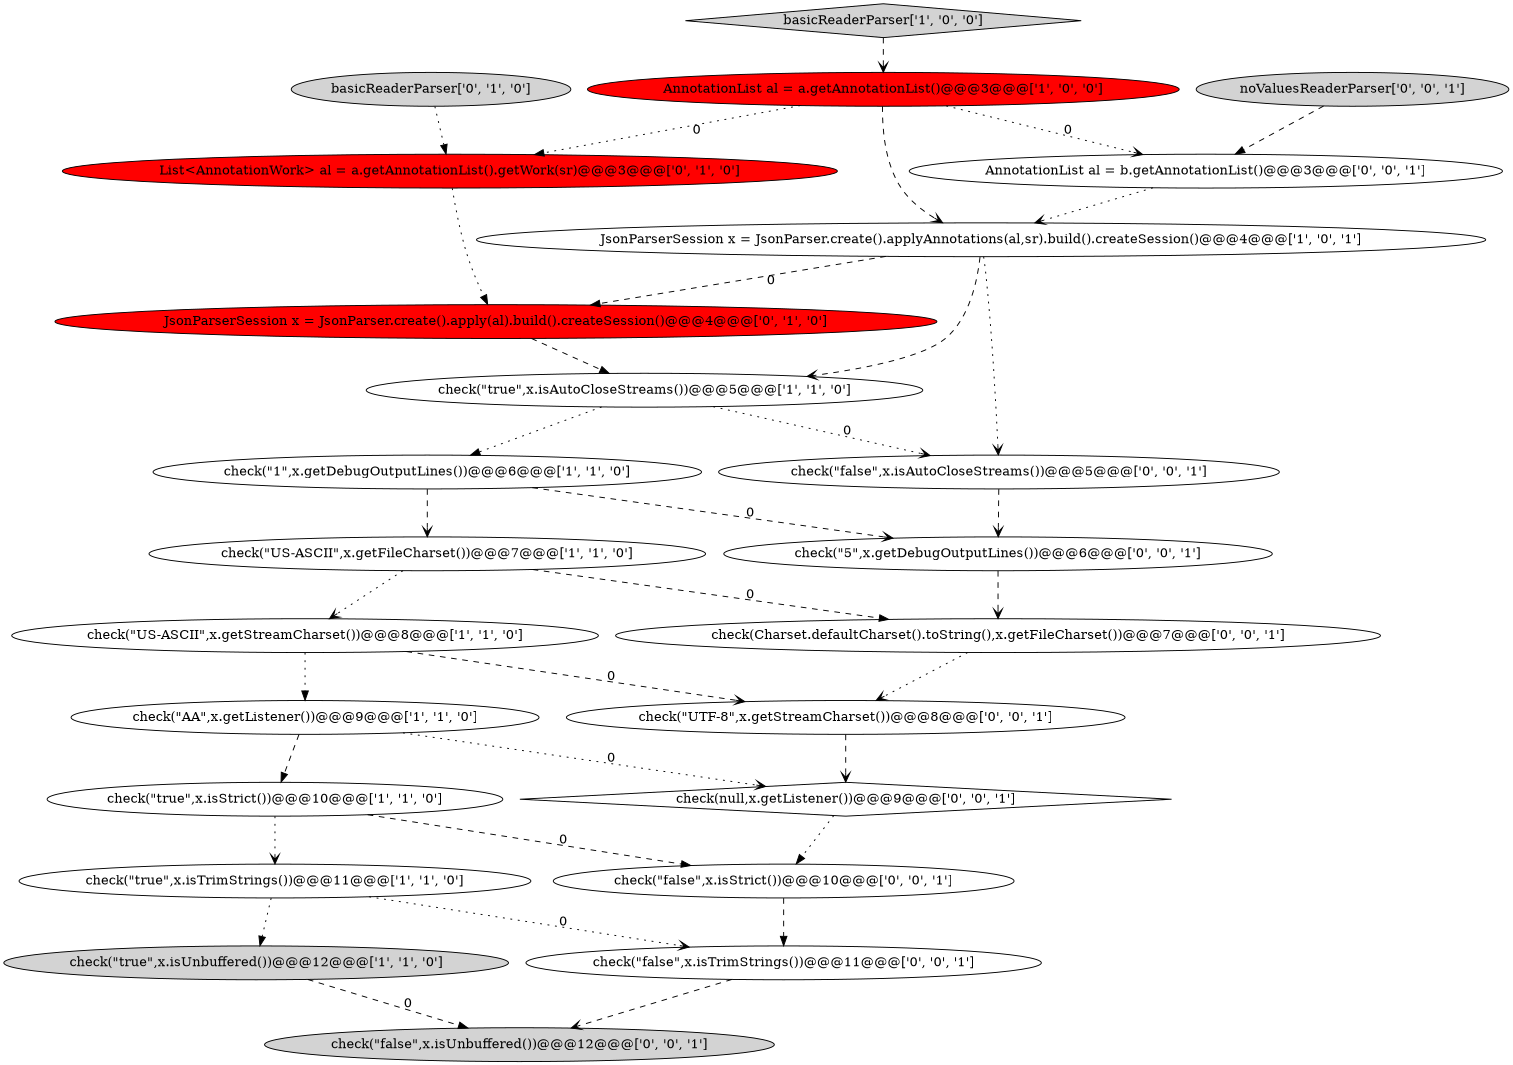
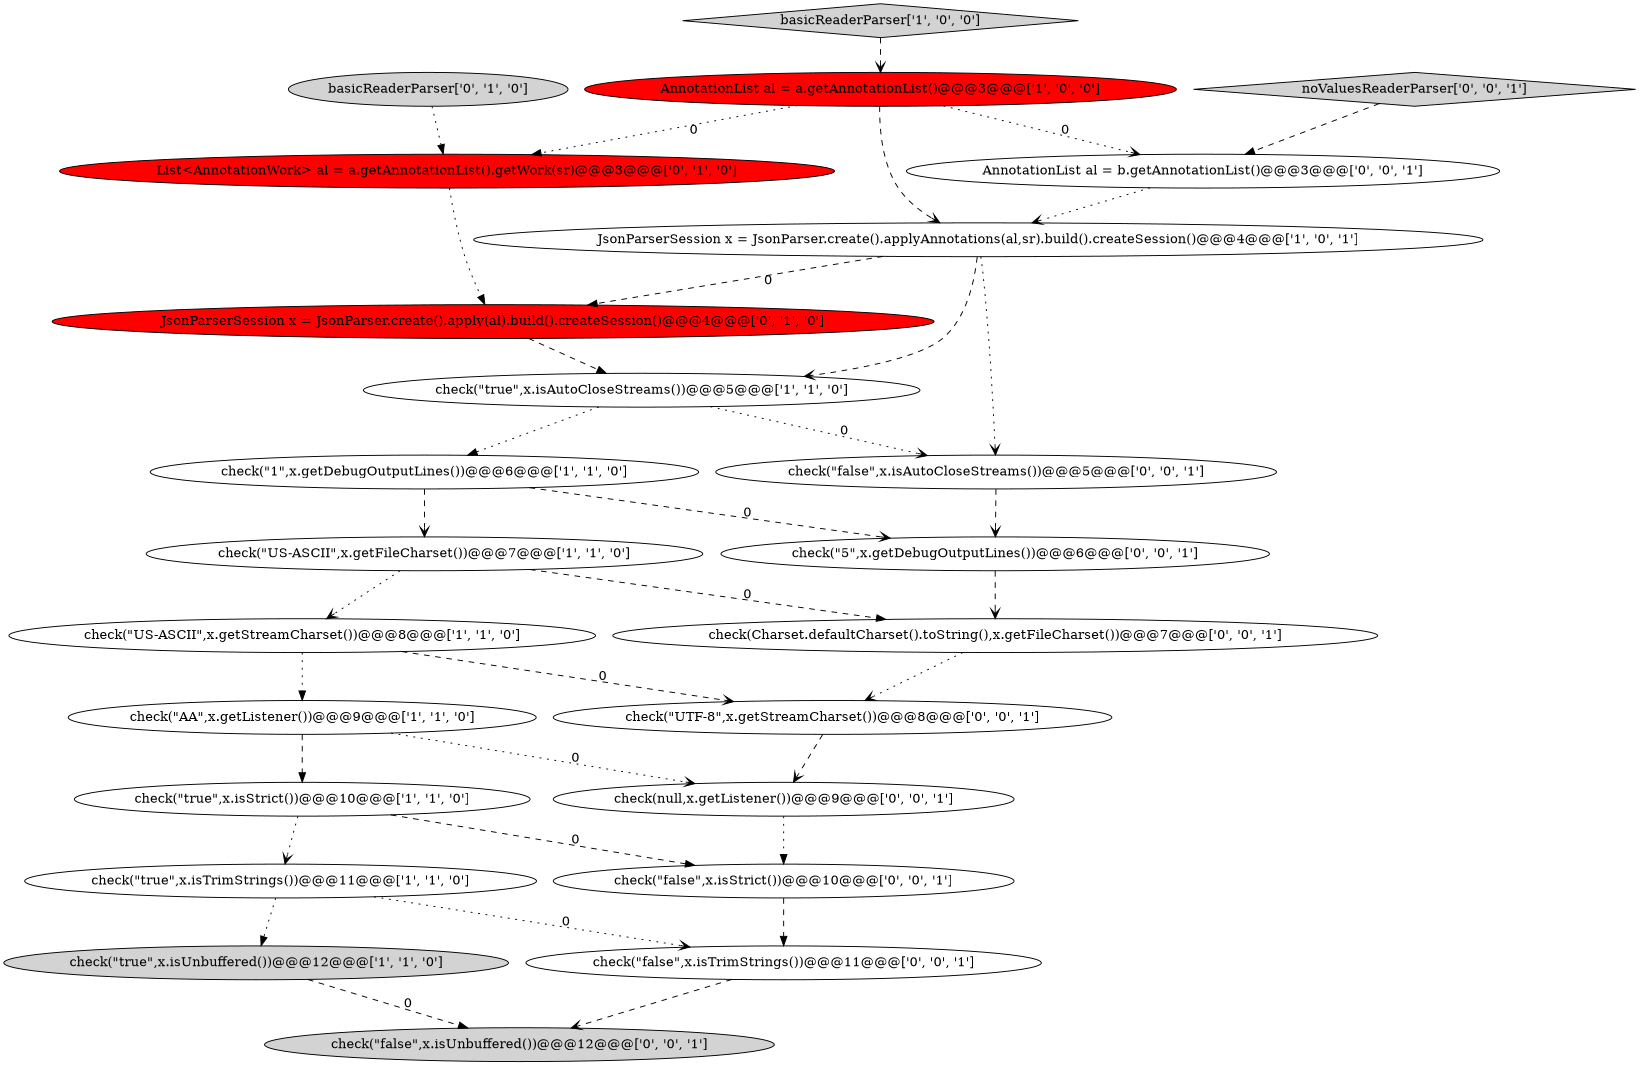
(1352, 89) -> (1415, 89)
(846, 799) -> (784, 799)
